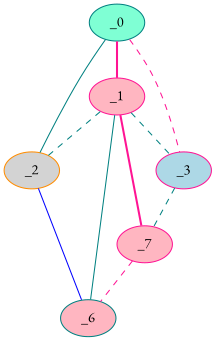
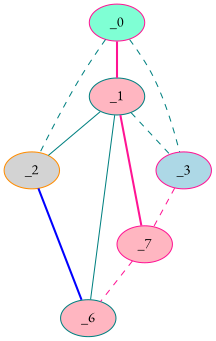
(117, 23) -> (117, 23)
(161, 93) -> (161, 93)
(70, 95) -> (70, 95)
(117, 96) -> (117, 96)
(74, 134) -> (74, 134)
(164, 207) -> (164, 207)
(60, 244) -> (60, 244)
